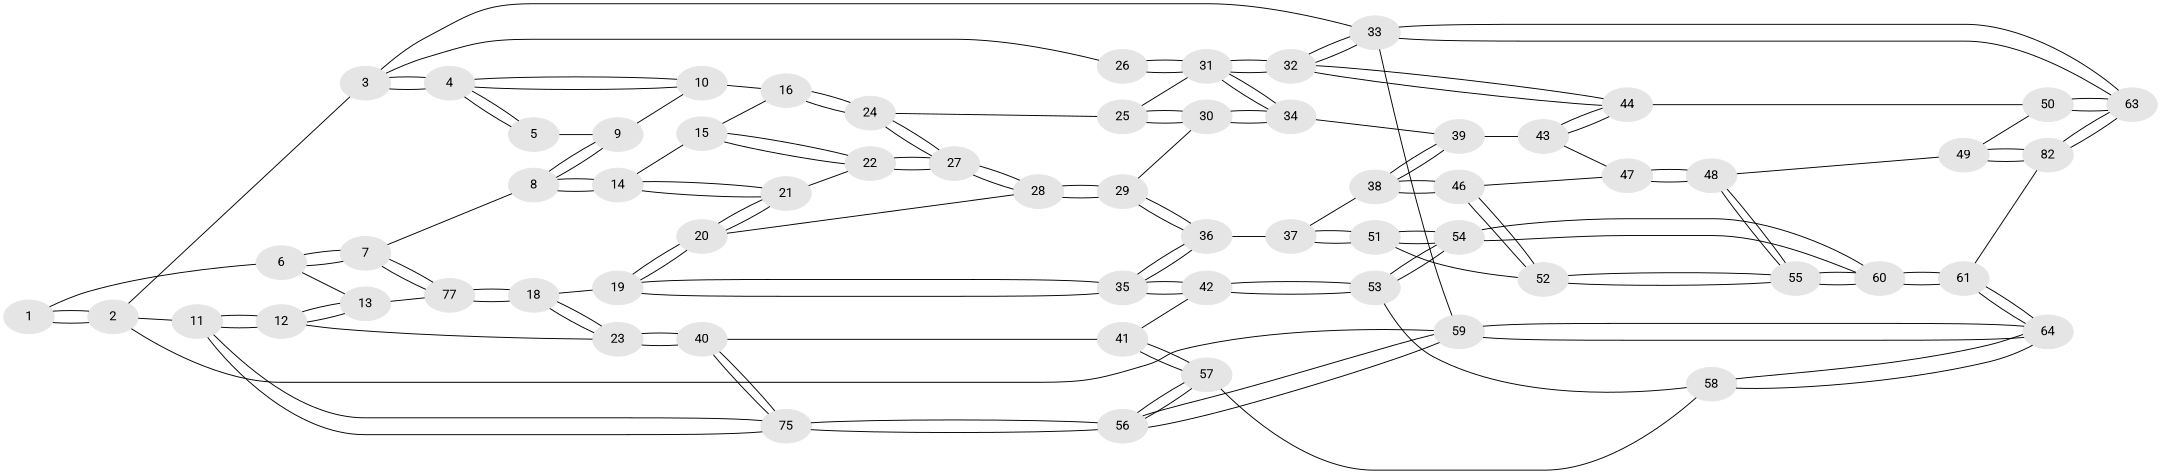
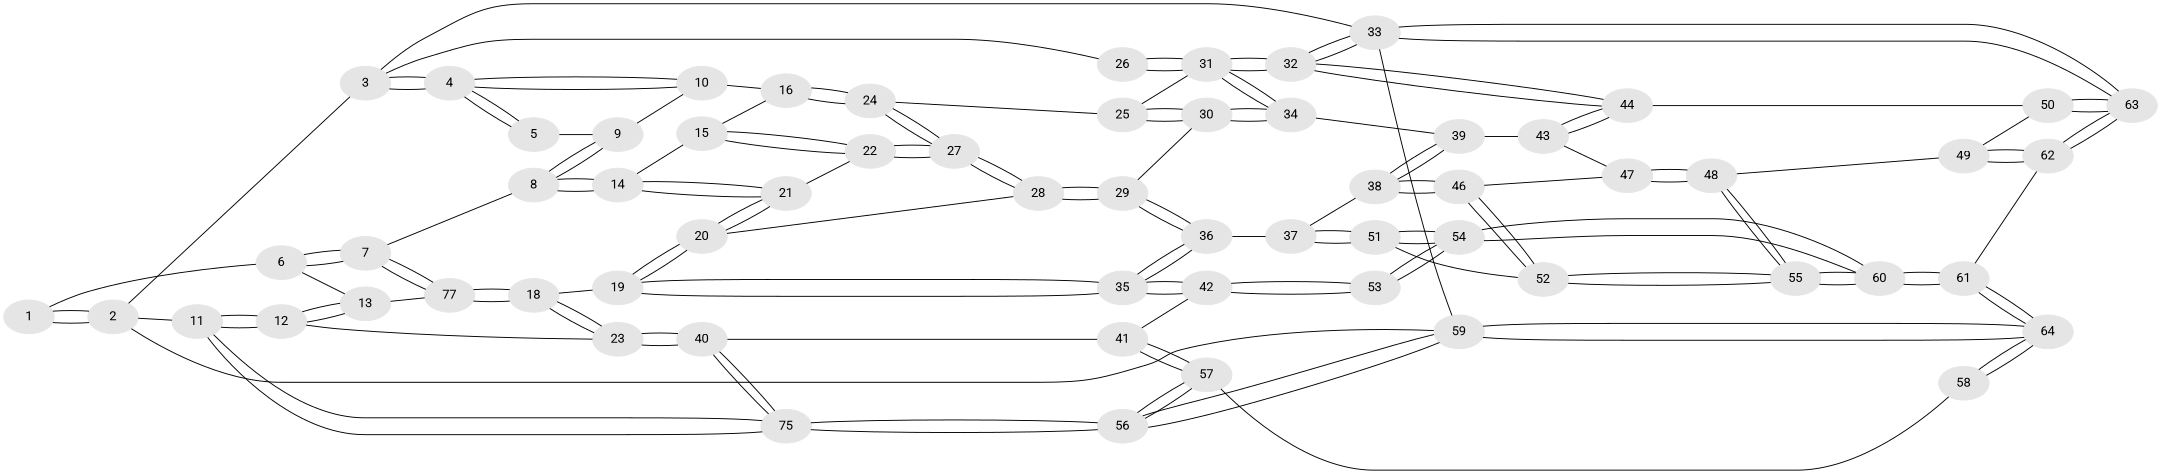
(2048, 155) -> (2048, 156)
(1521, 385) -> none
